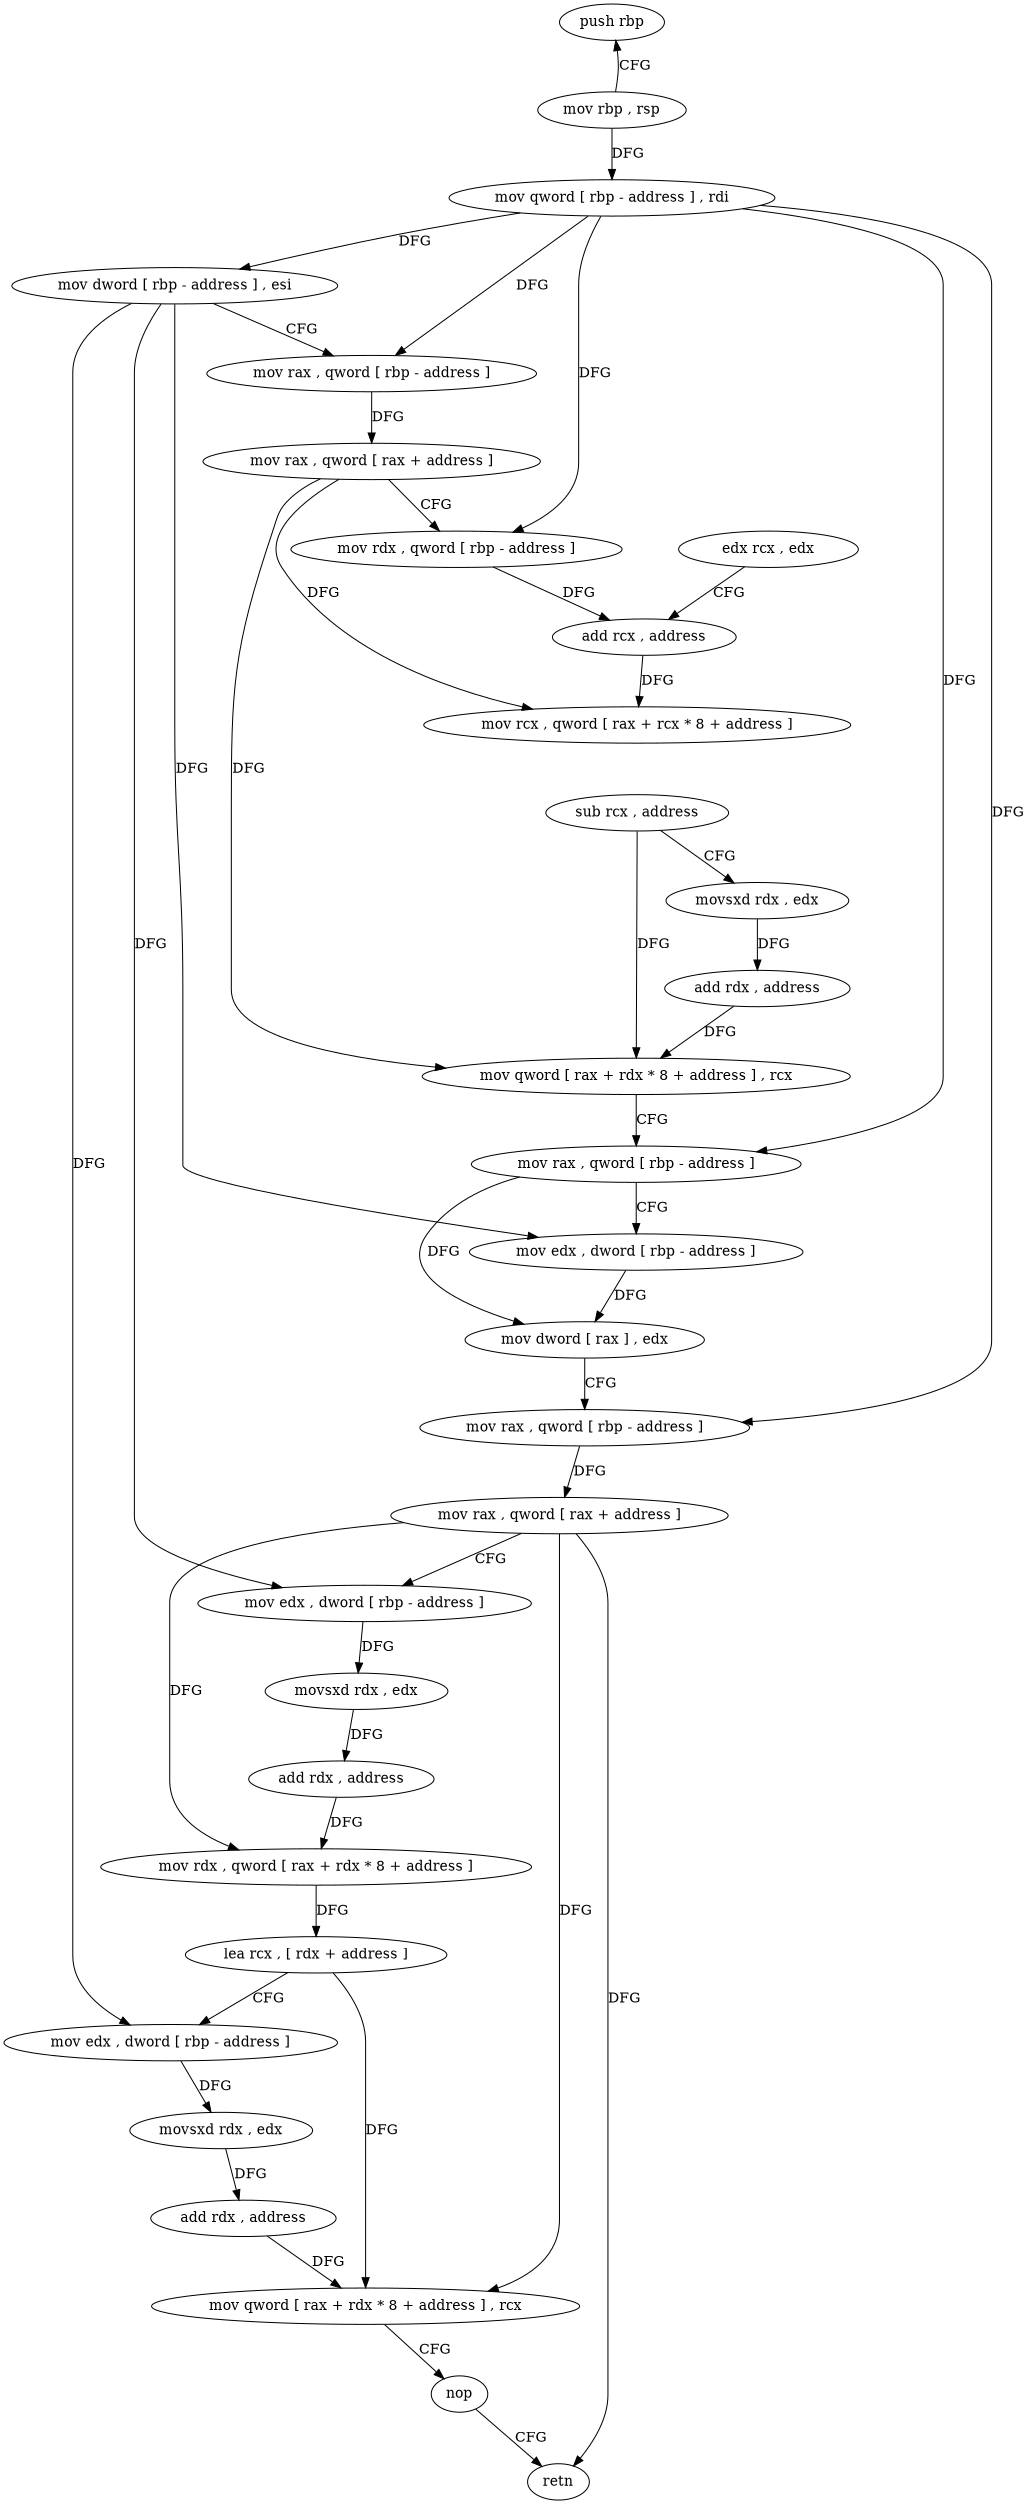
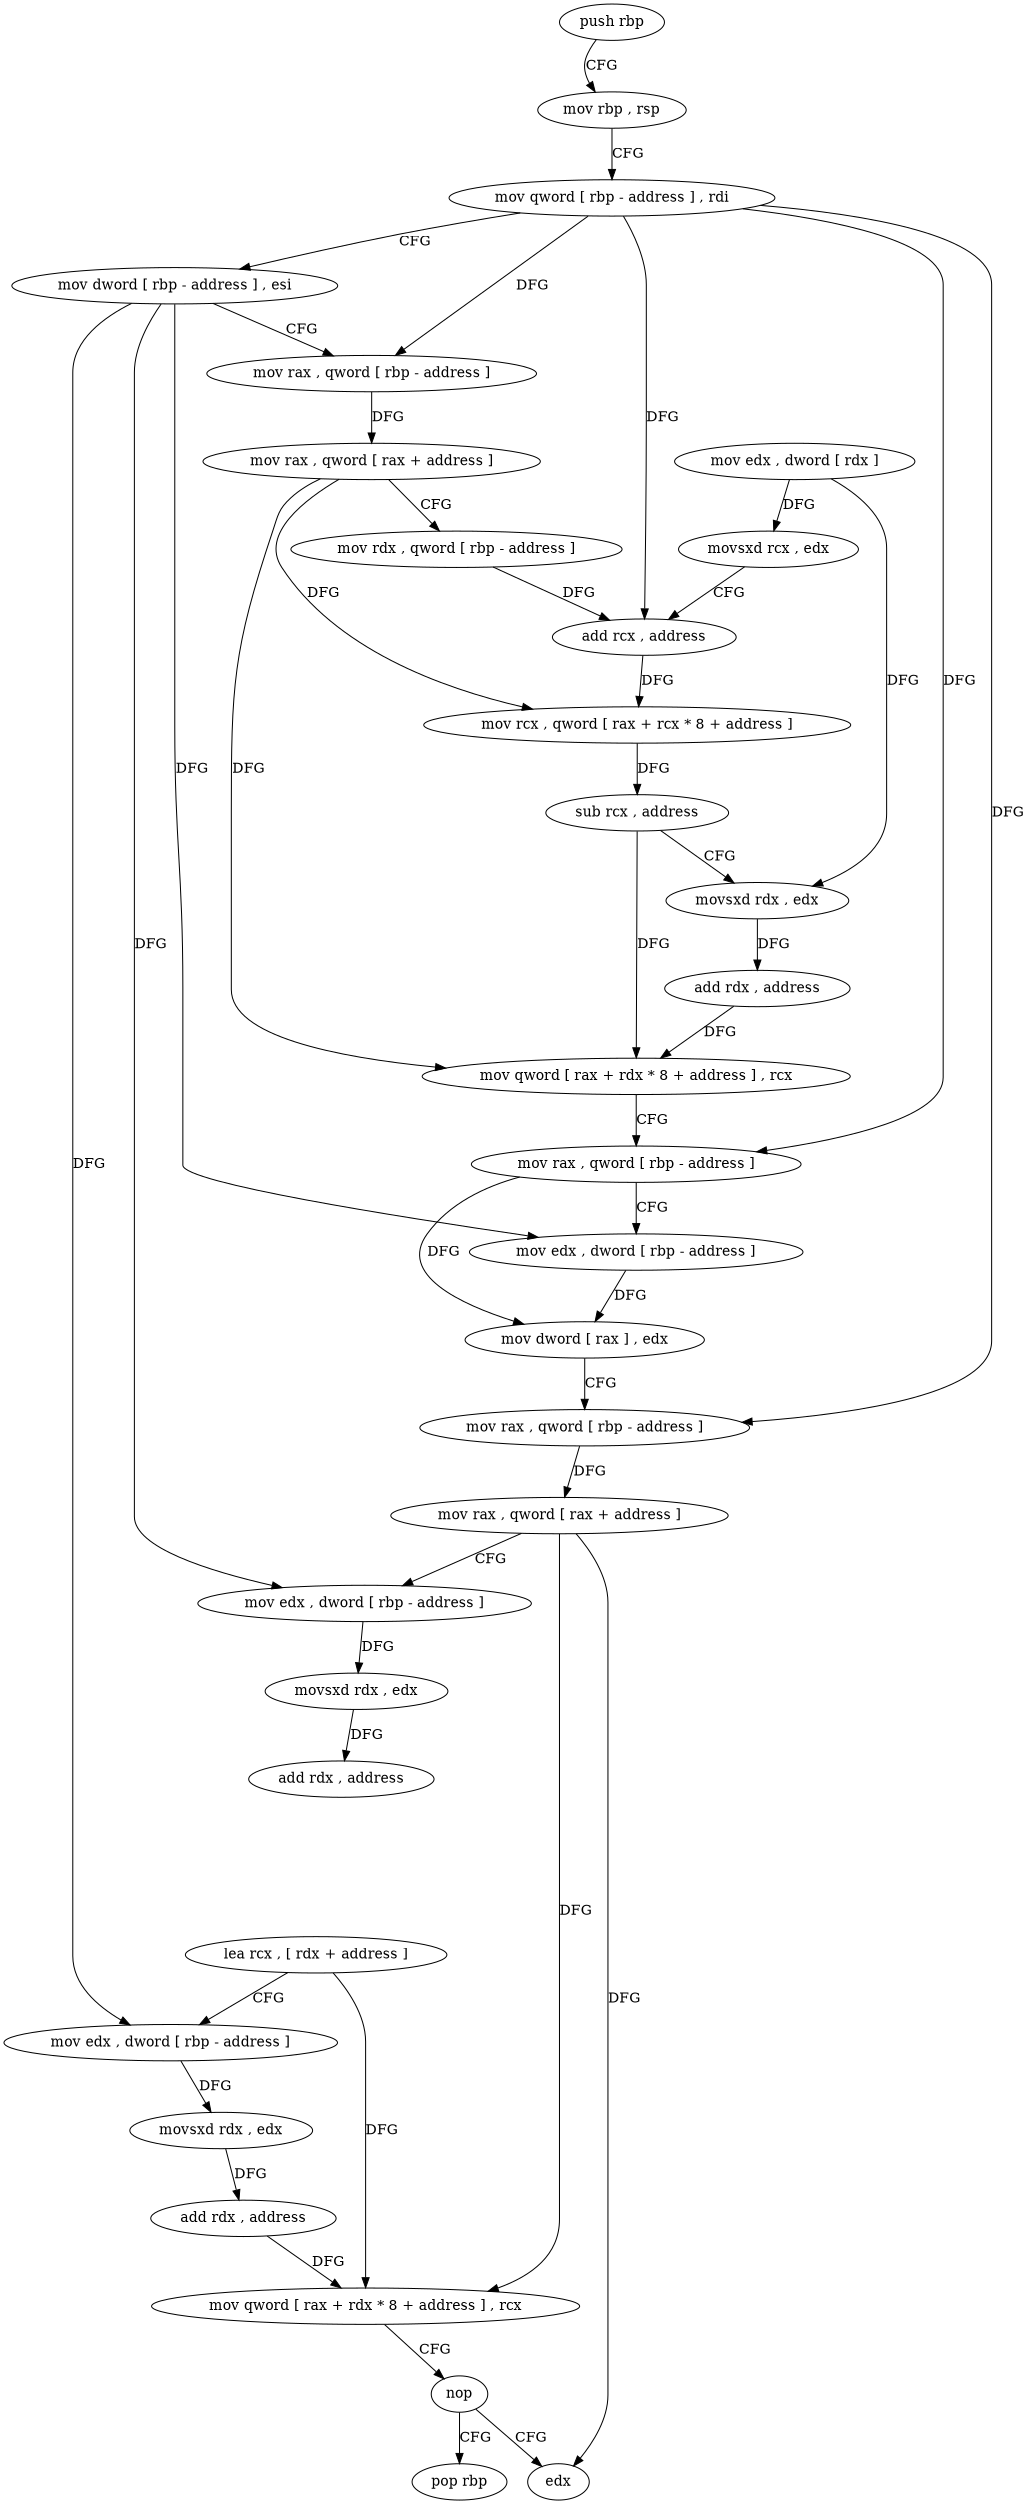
(618, 71) -> (585, 61)
(628, 154) -> (628, 154)
(415, 242) -> (415, 242)
(579, 383) -> (646, 410)
none -> (795, 461)
(768, 549) -> (768, 549)
none -> (637, 764)
(316, 1867) -> none
none -> (460, 2482)
(558, 2482) -> (558, 2482)
